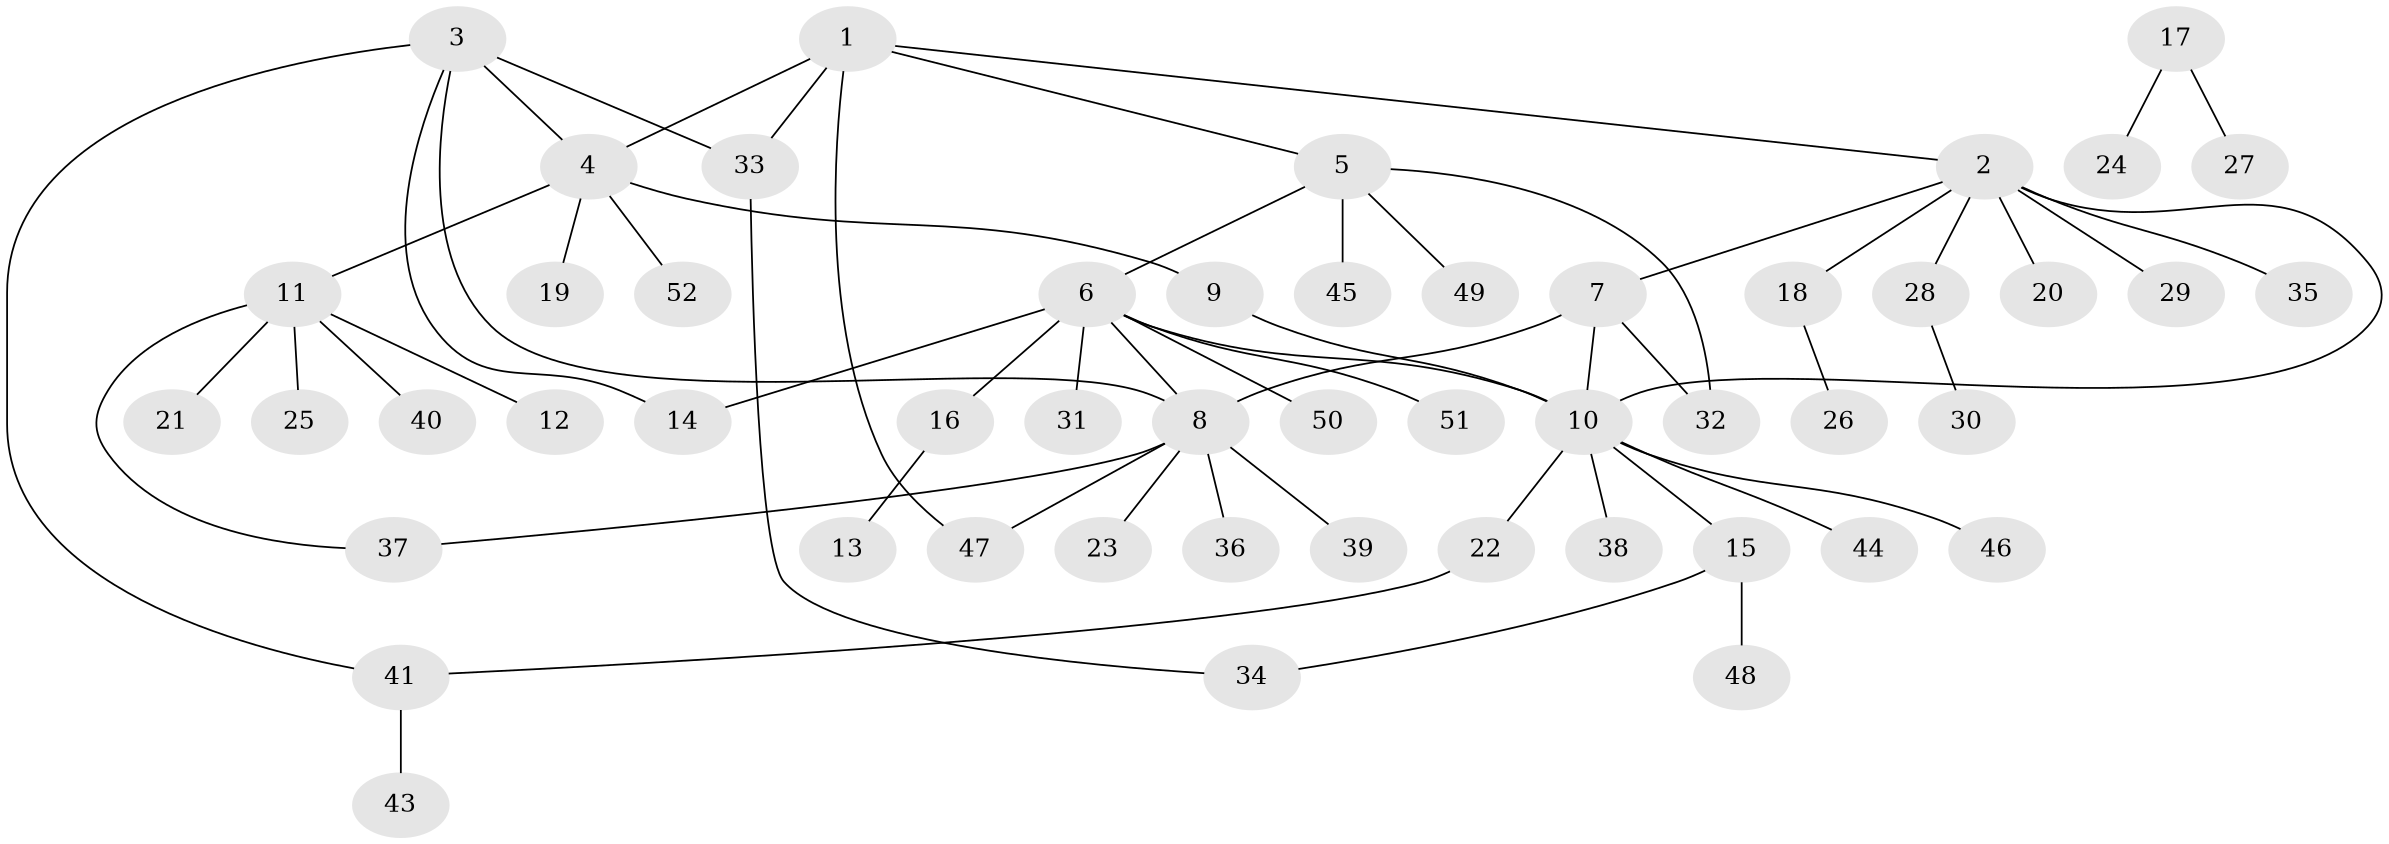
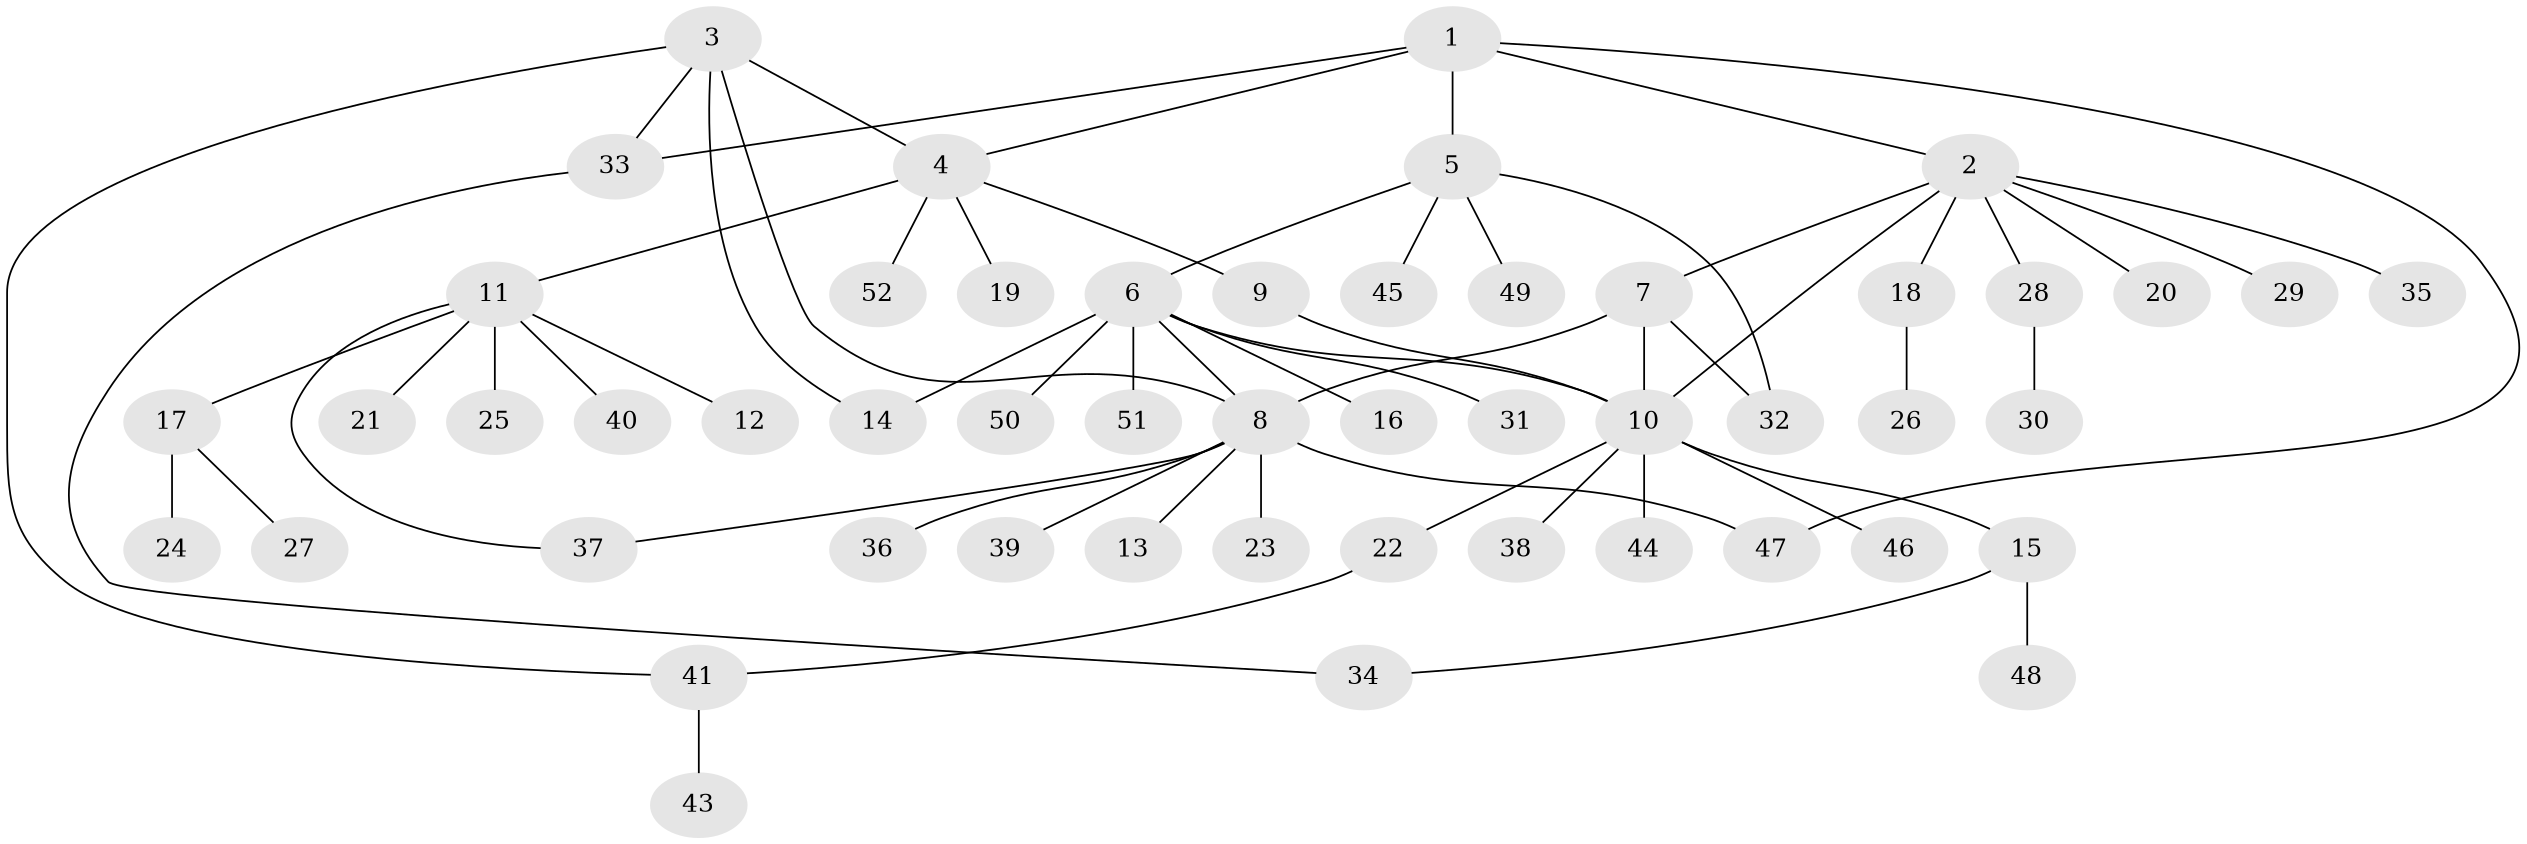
none -> (308, 366)
(906, 474) -> (1197, 486)
